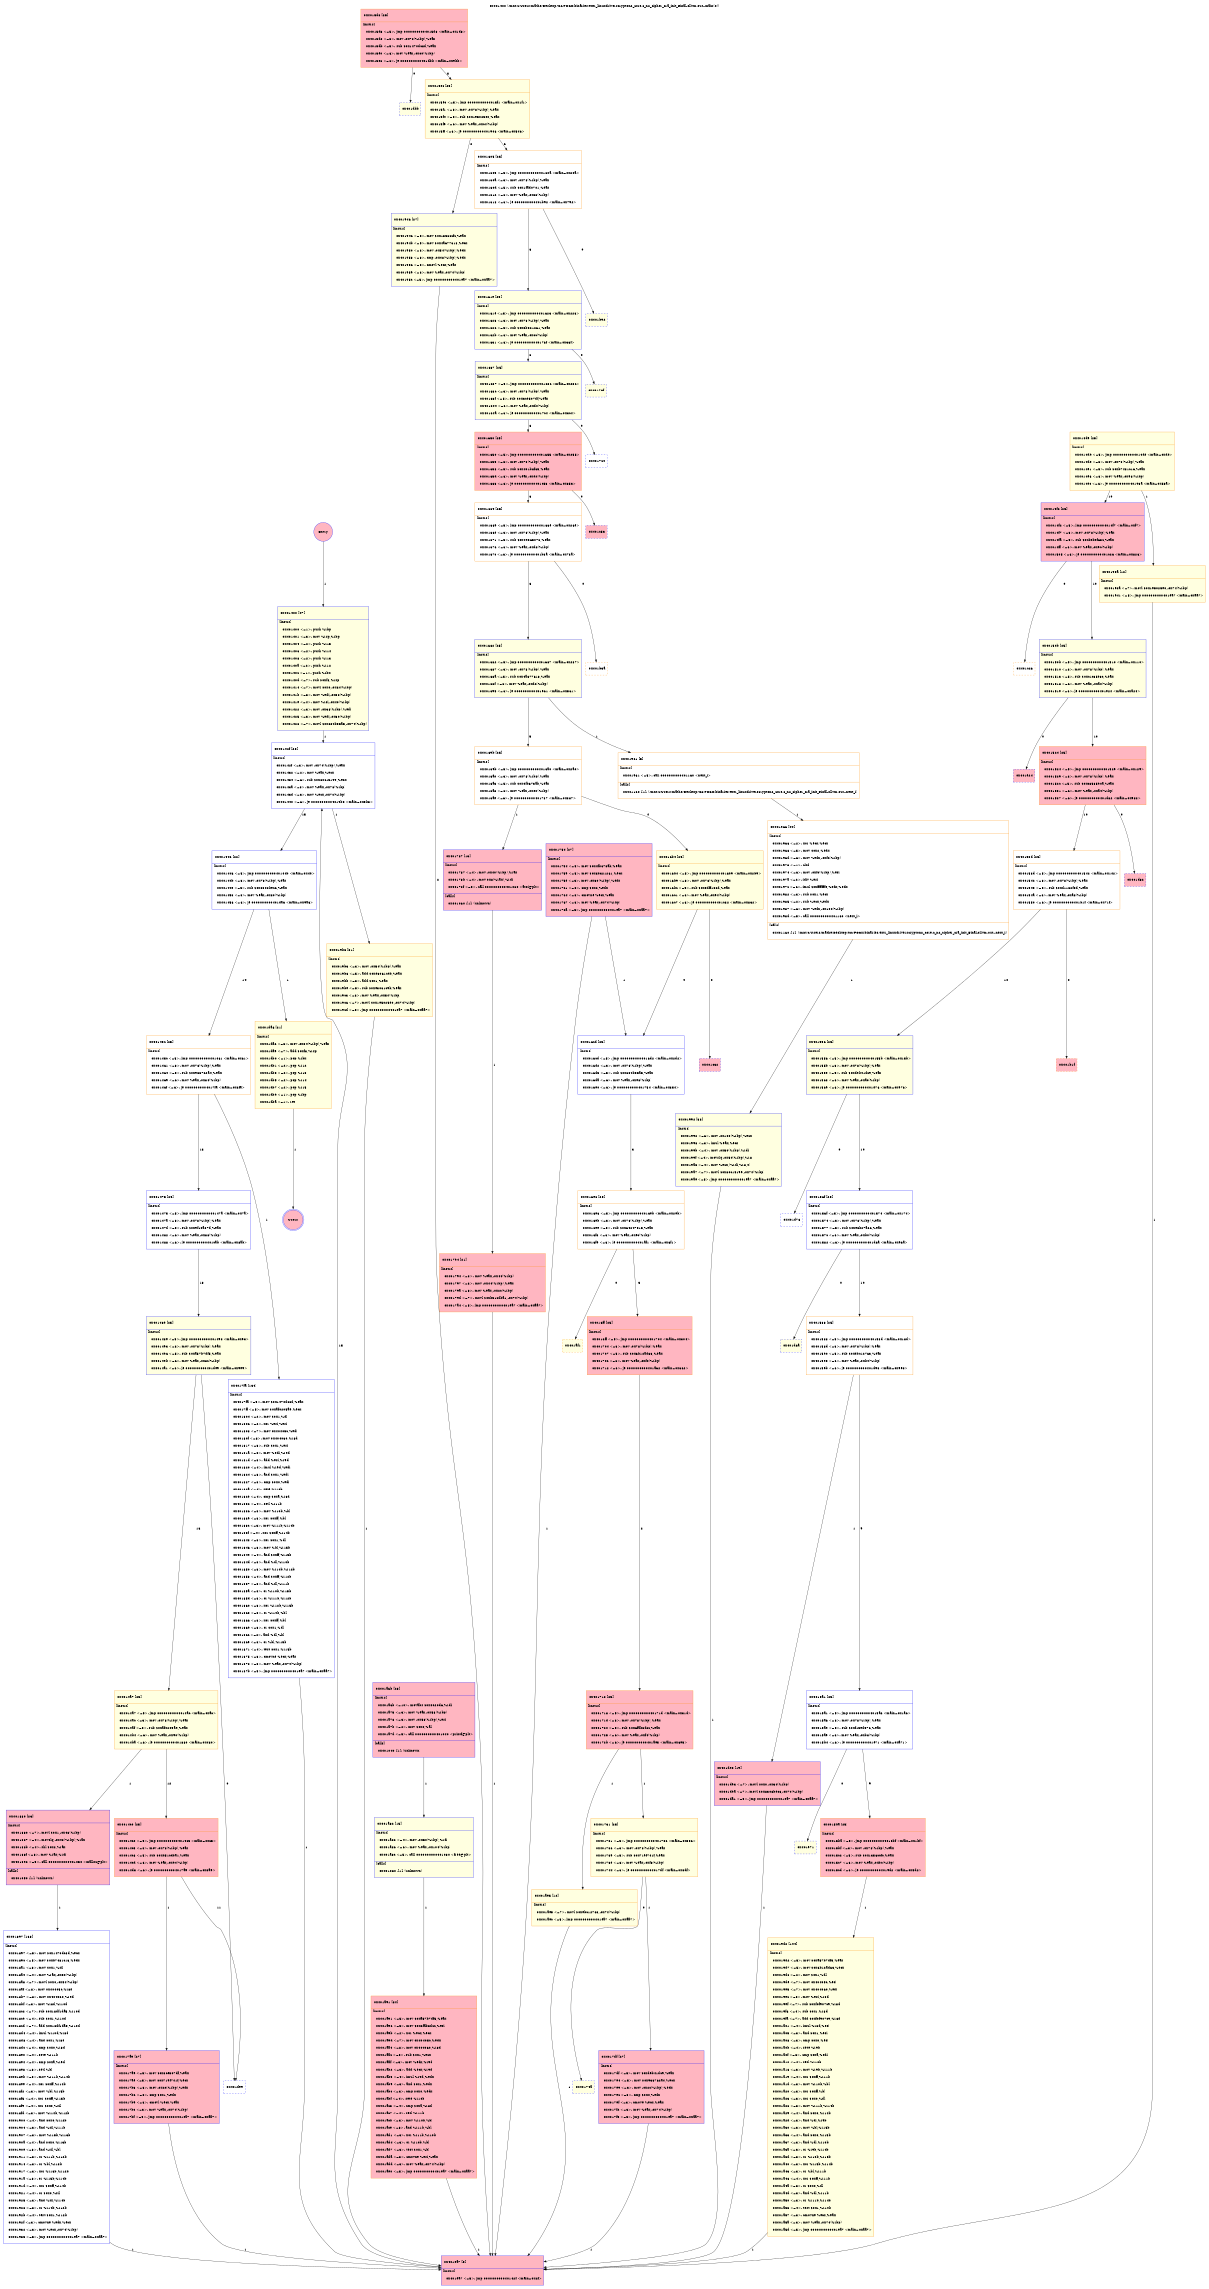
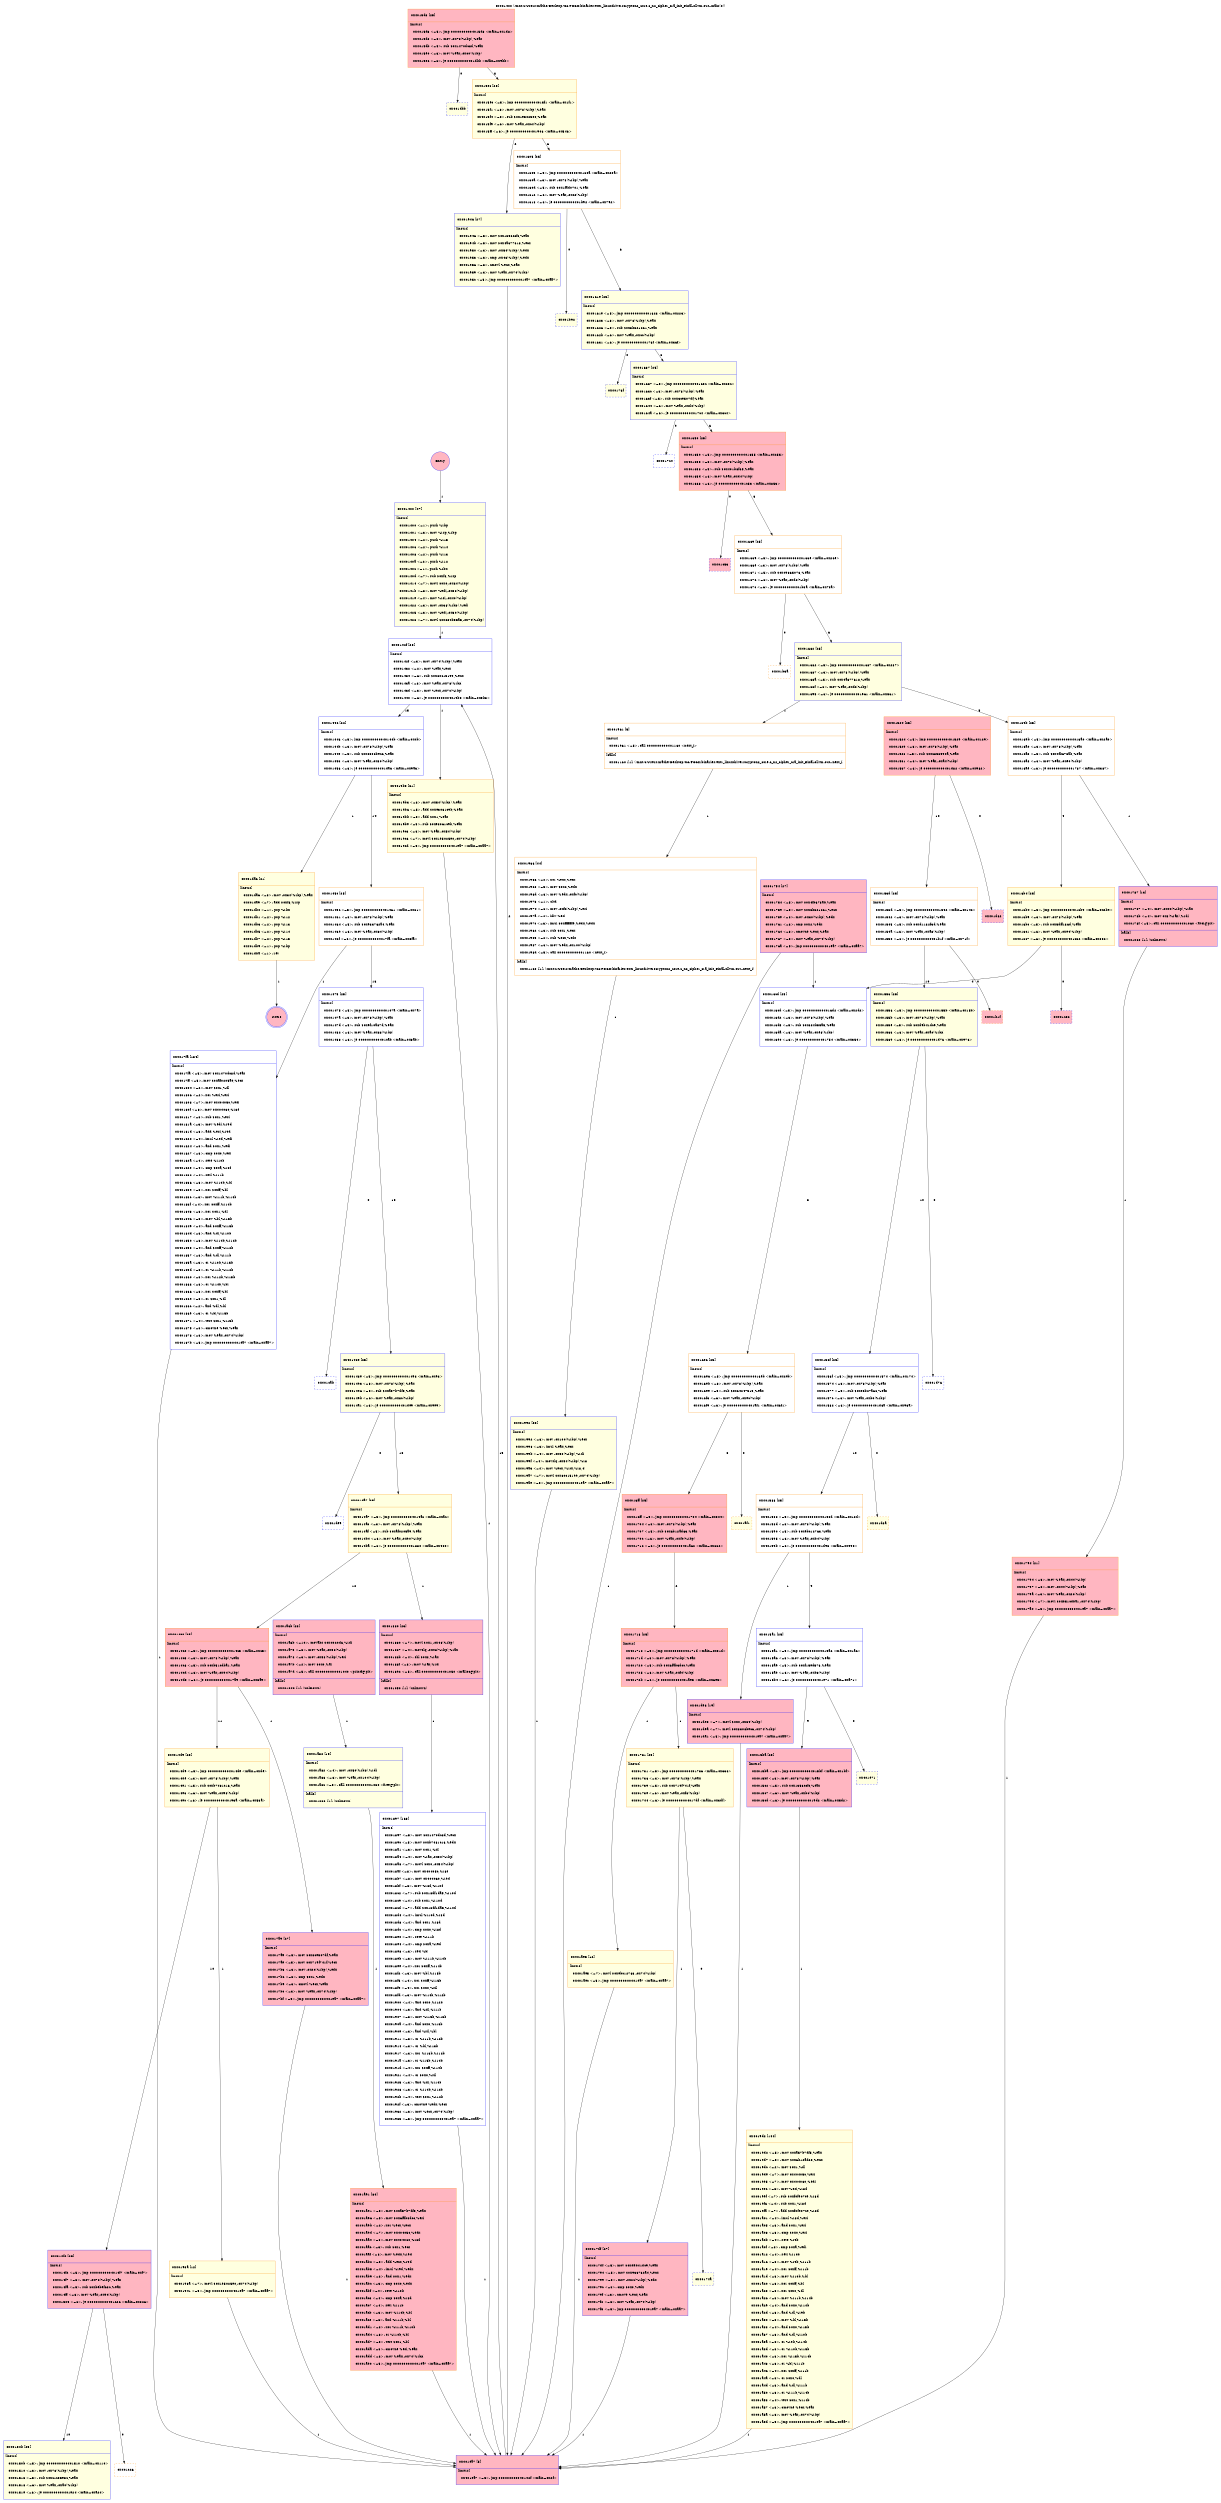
(1093, 721) -> none
(1024, 776) -> none
(791, 1346) -> (878, 1523)
none -> (325, 1383)
(873, 1847) -> (799, 1778)
(235, 1970) -> (217, 1716)
